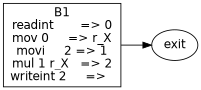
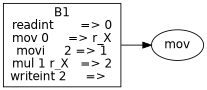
(175, 45) -> (178, 45)
